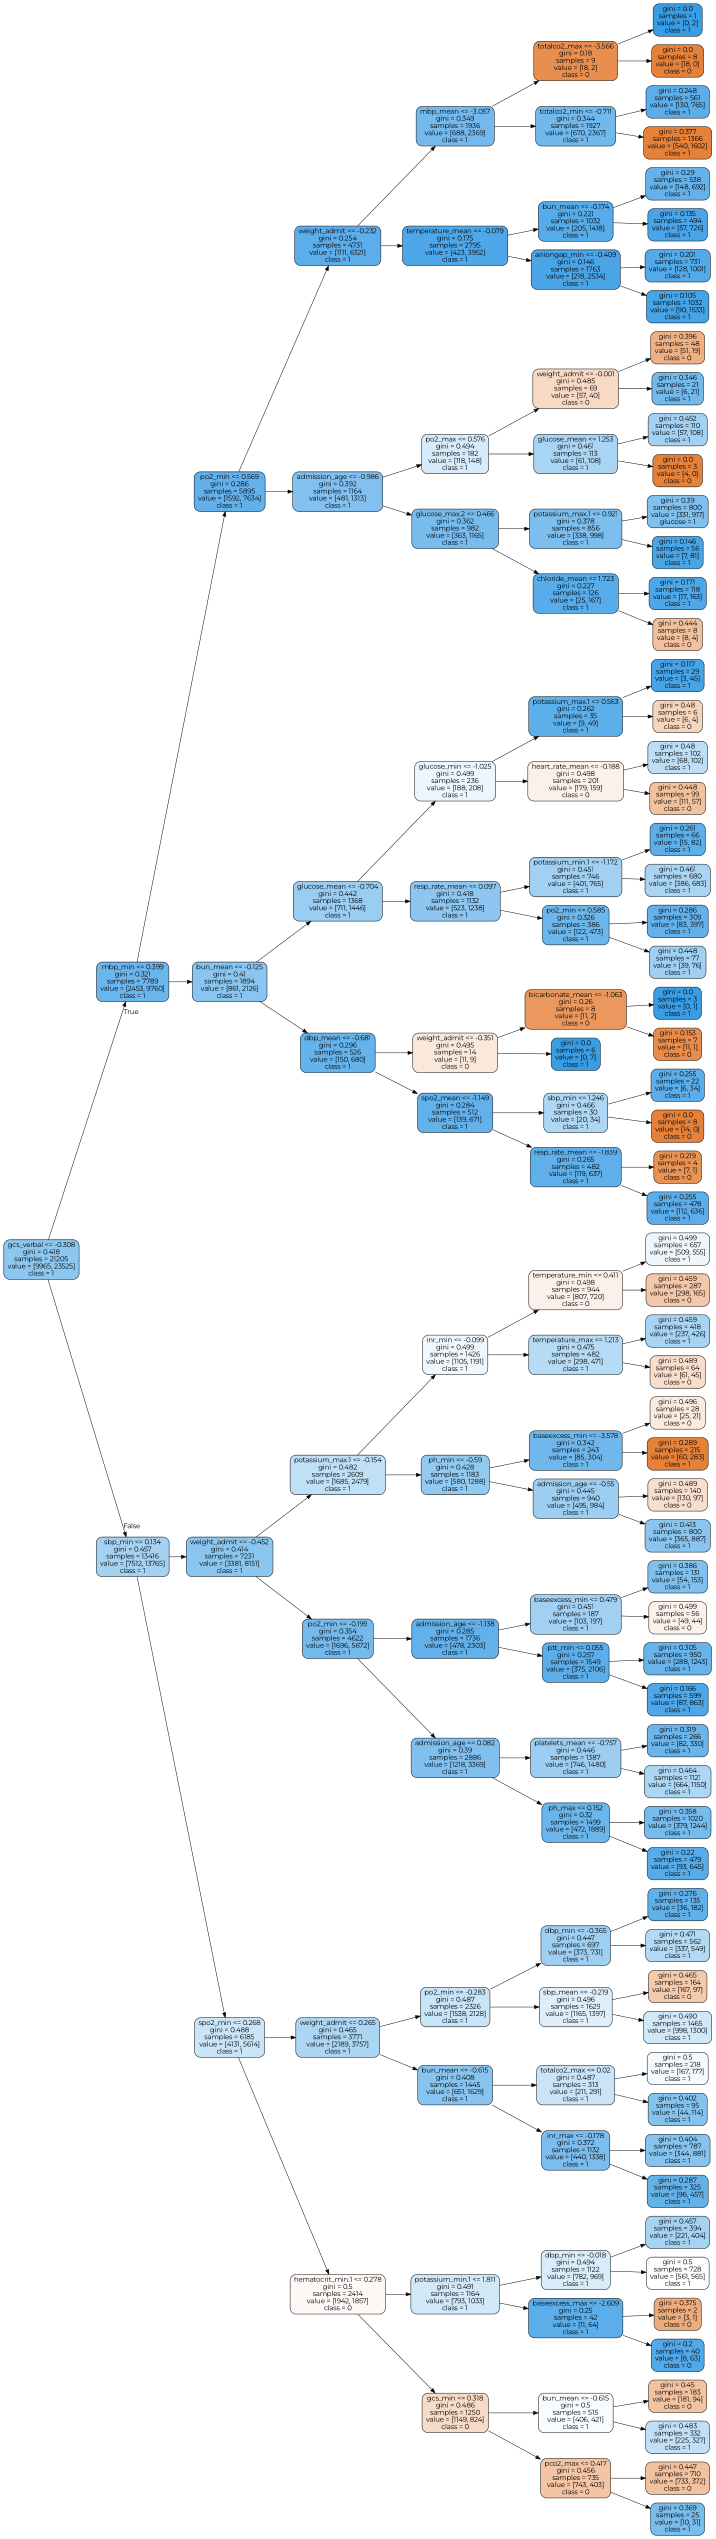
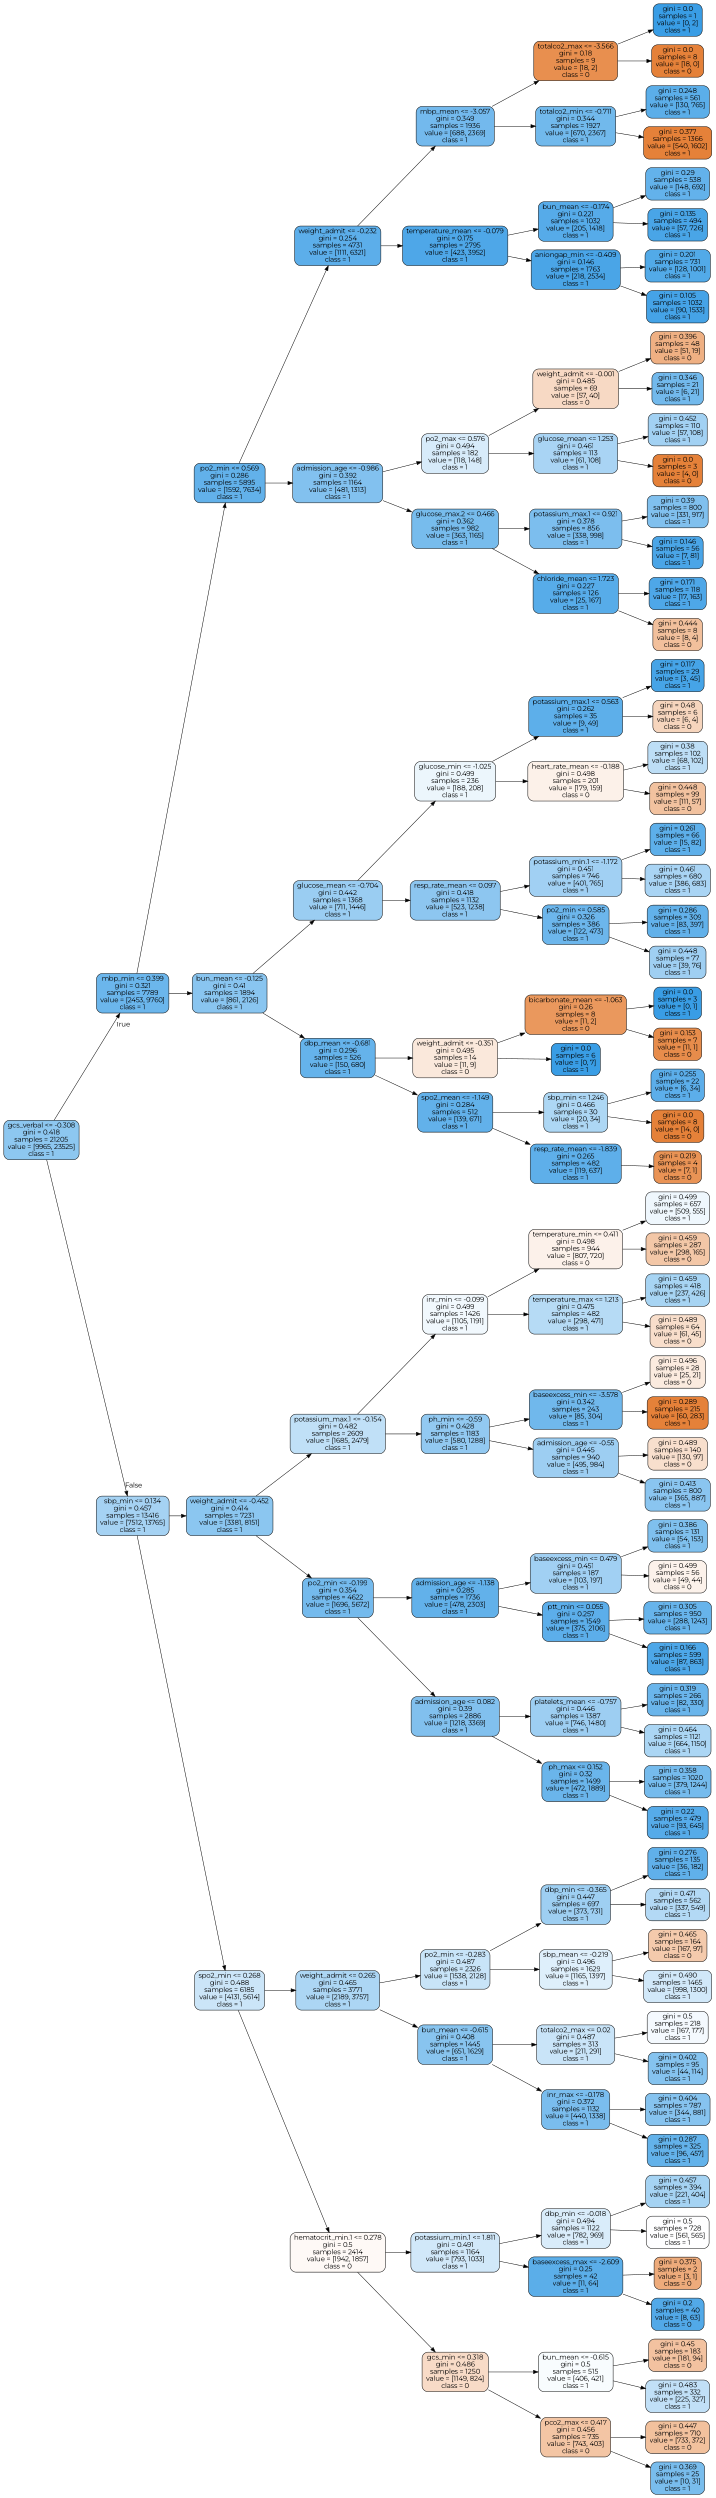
(678, 512) -> (678, 512)
(678, 757) -> (678, 757)
(678, 1208) -> none
